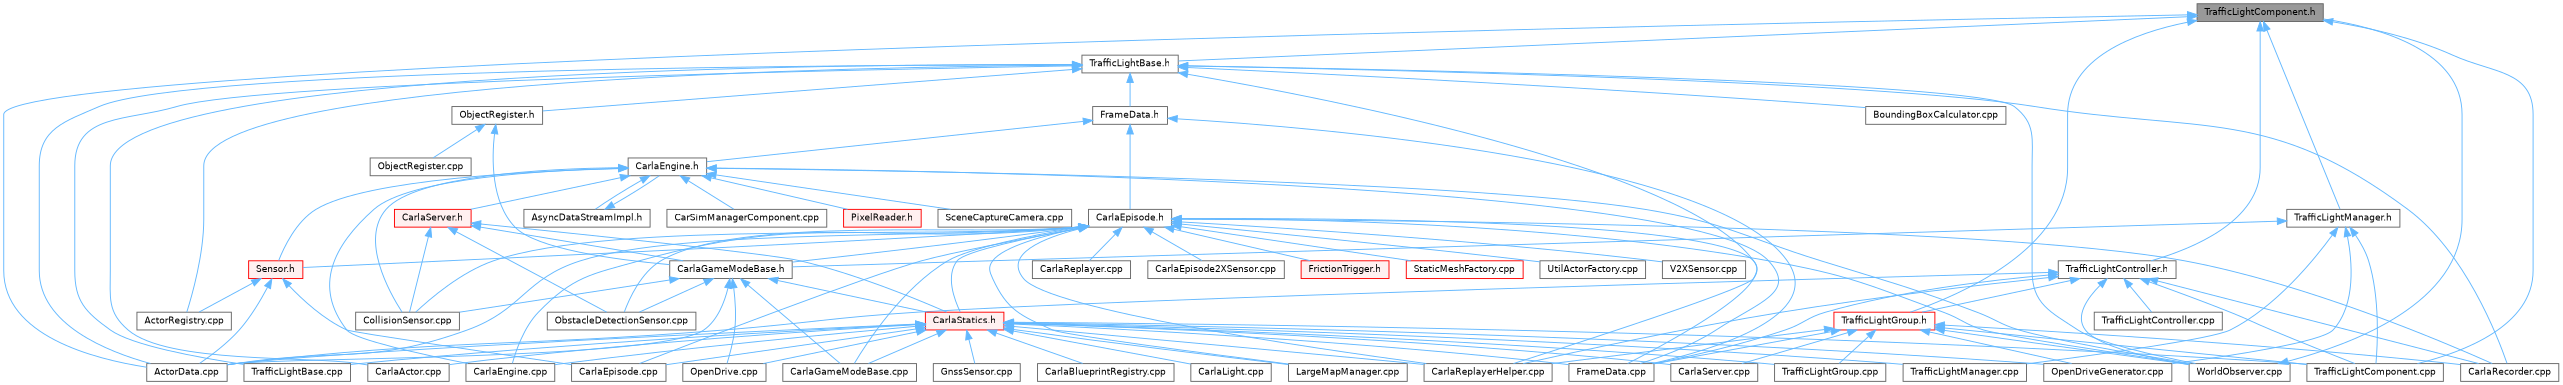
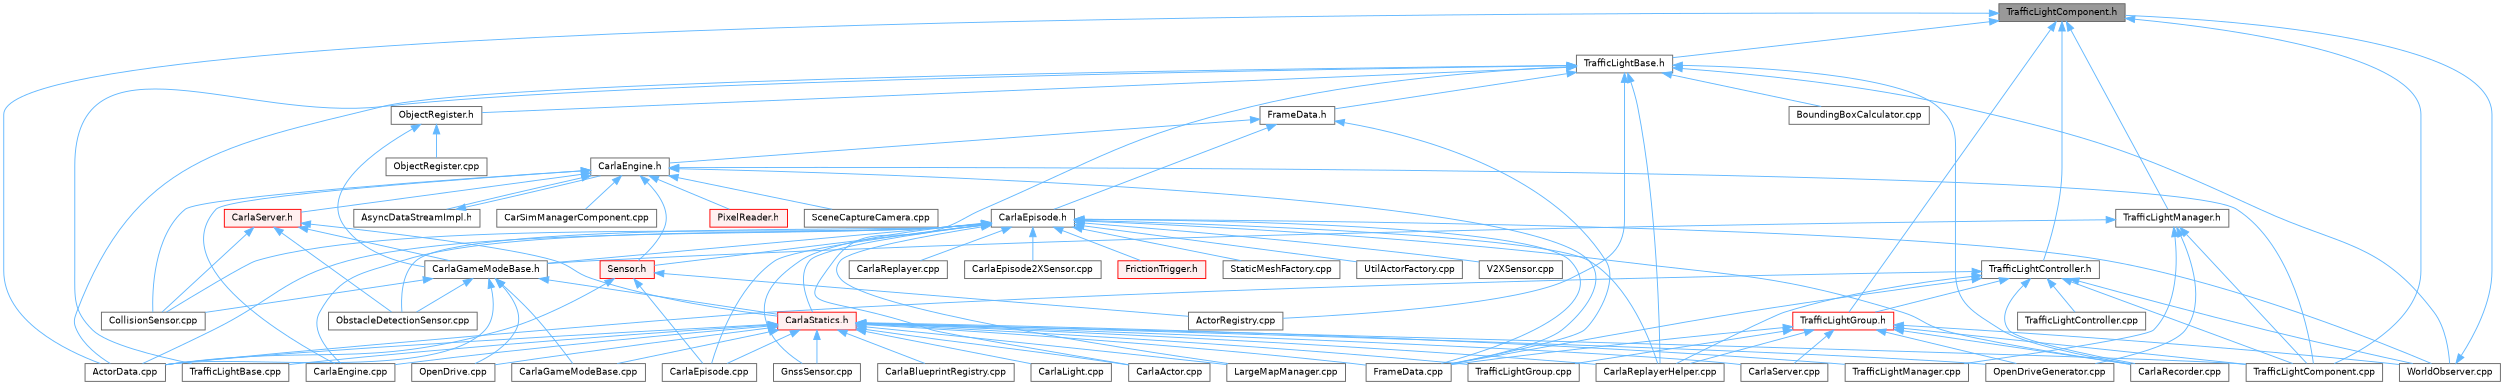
(1465, 192) -> (1547, 172)
(935, 270) -> (803, 259)
(1465, 270) -> (1282, 270)
